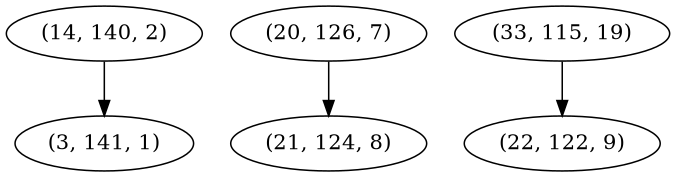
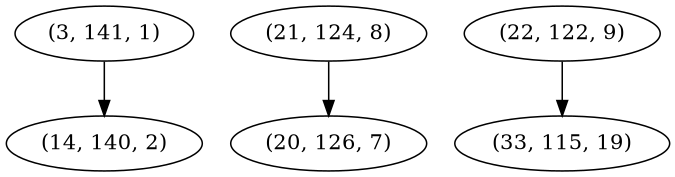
(104, 81) -> (104, 81)
(329, 81) -> (329, 81)
(562, 81) -> (562, 81)
